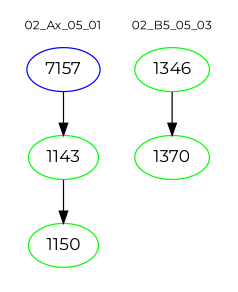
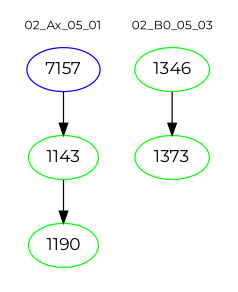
(173, 26) -> (173, 26)
(172, 157) -> (172, 157)
(63, 245) -> (63, 245)
